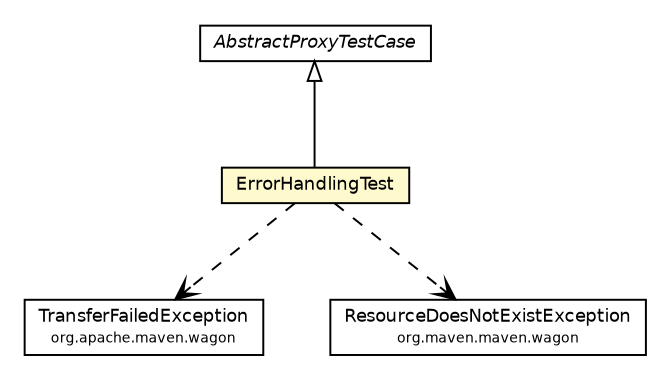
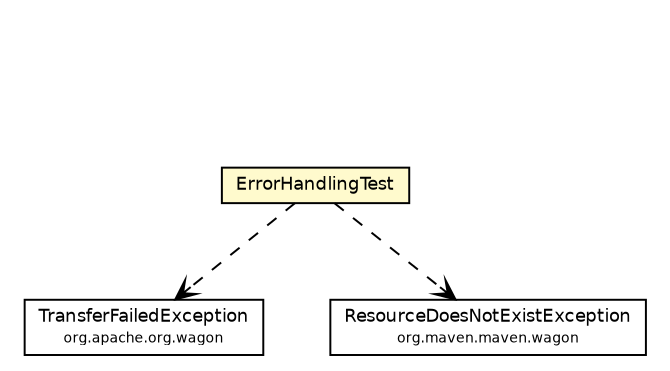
(315, 43) -> none
(144, 338) -> (144, 338)
